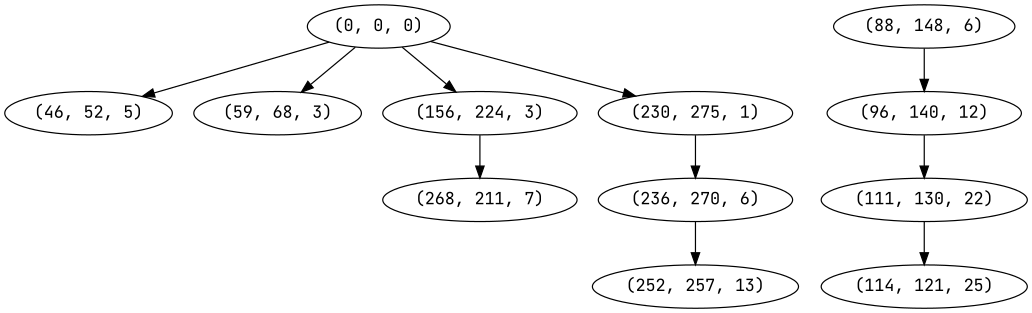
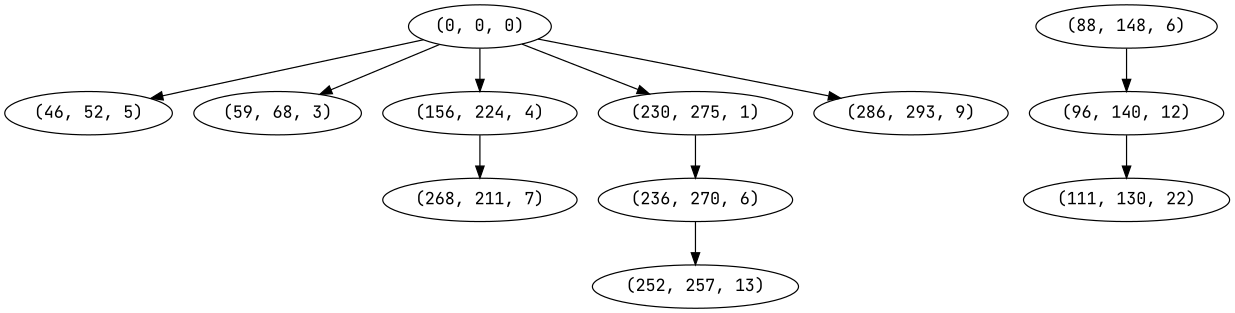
(480, 113) -> (480, 113)
none -> (911, 113)
(924, 287) -> none
